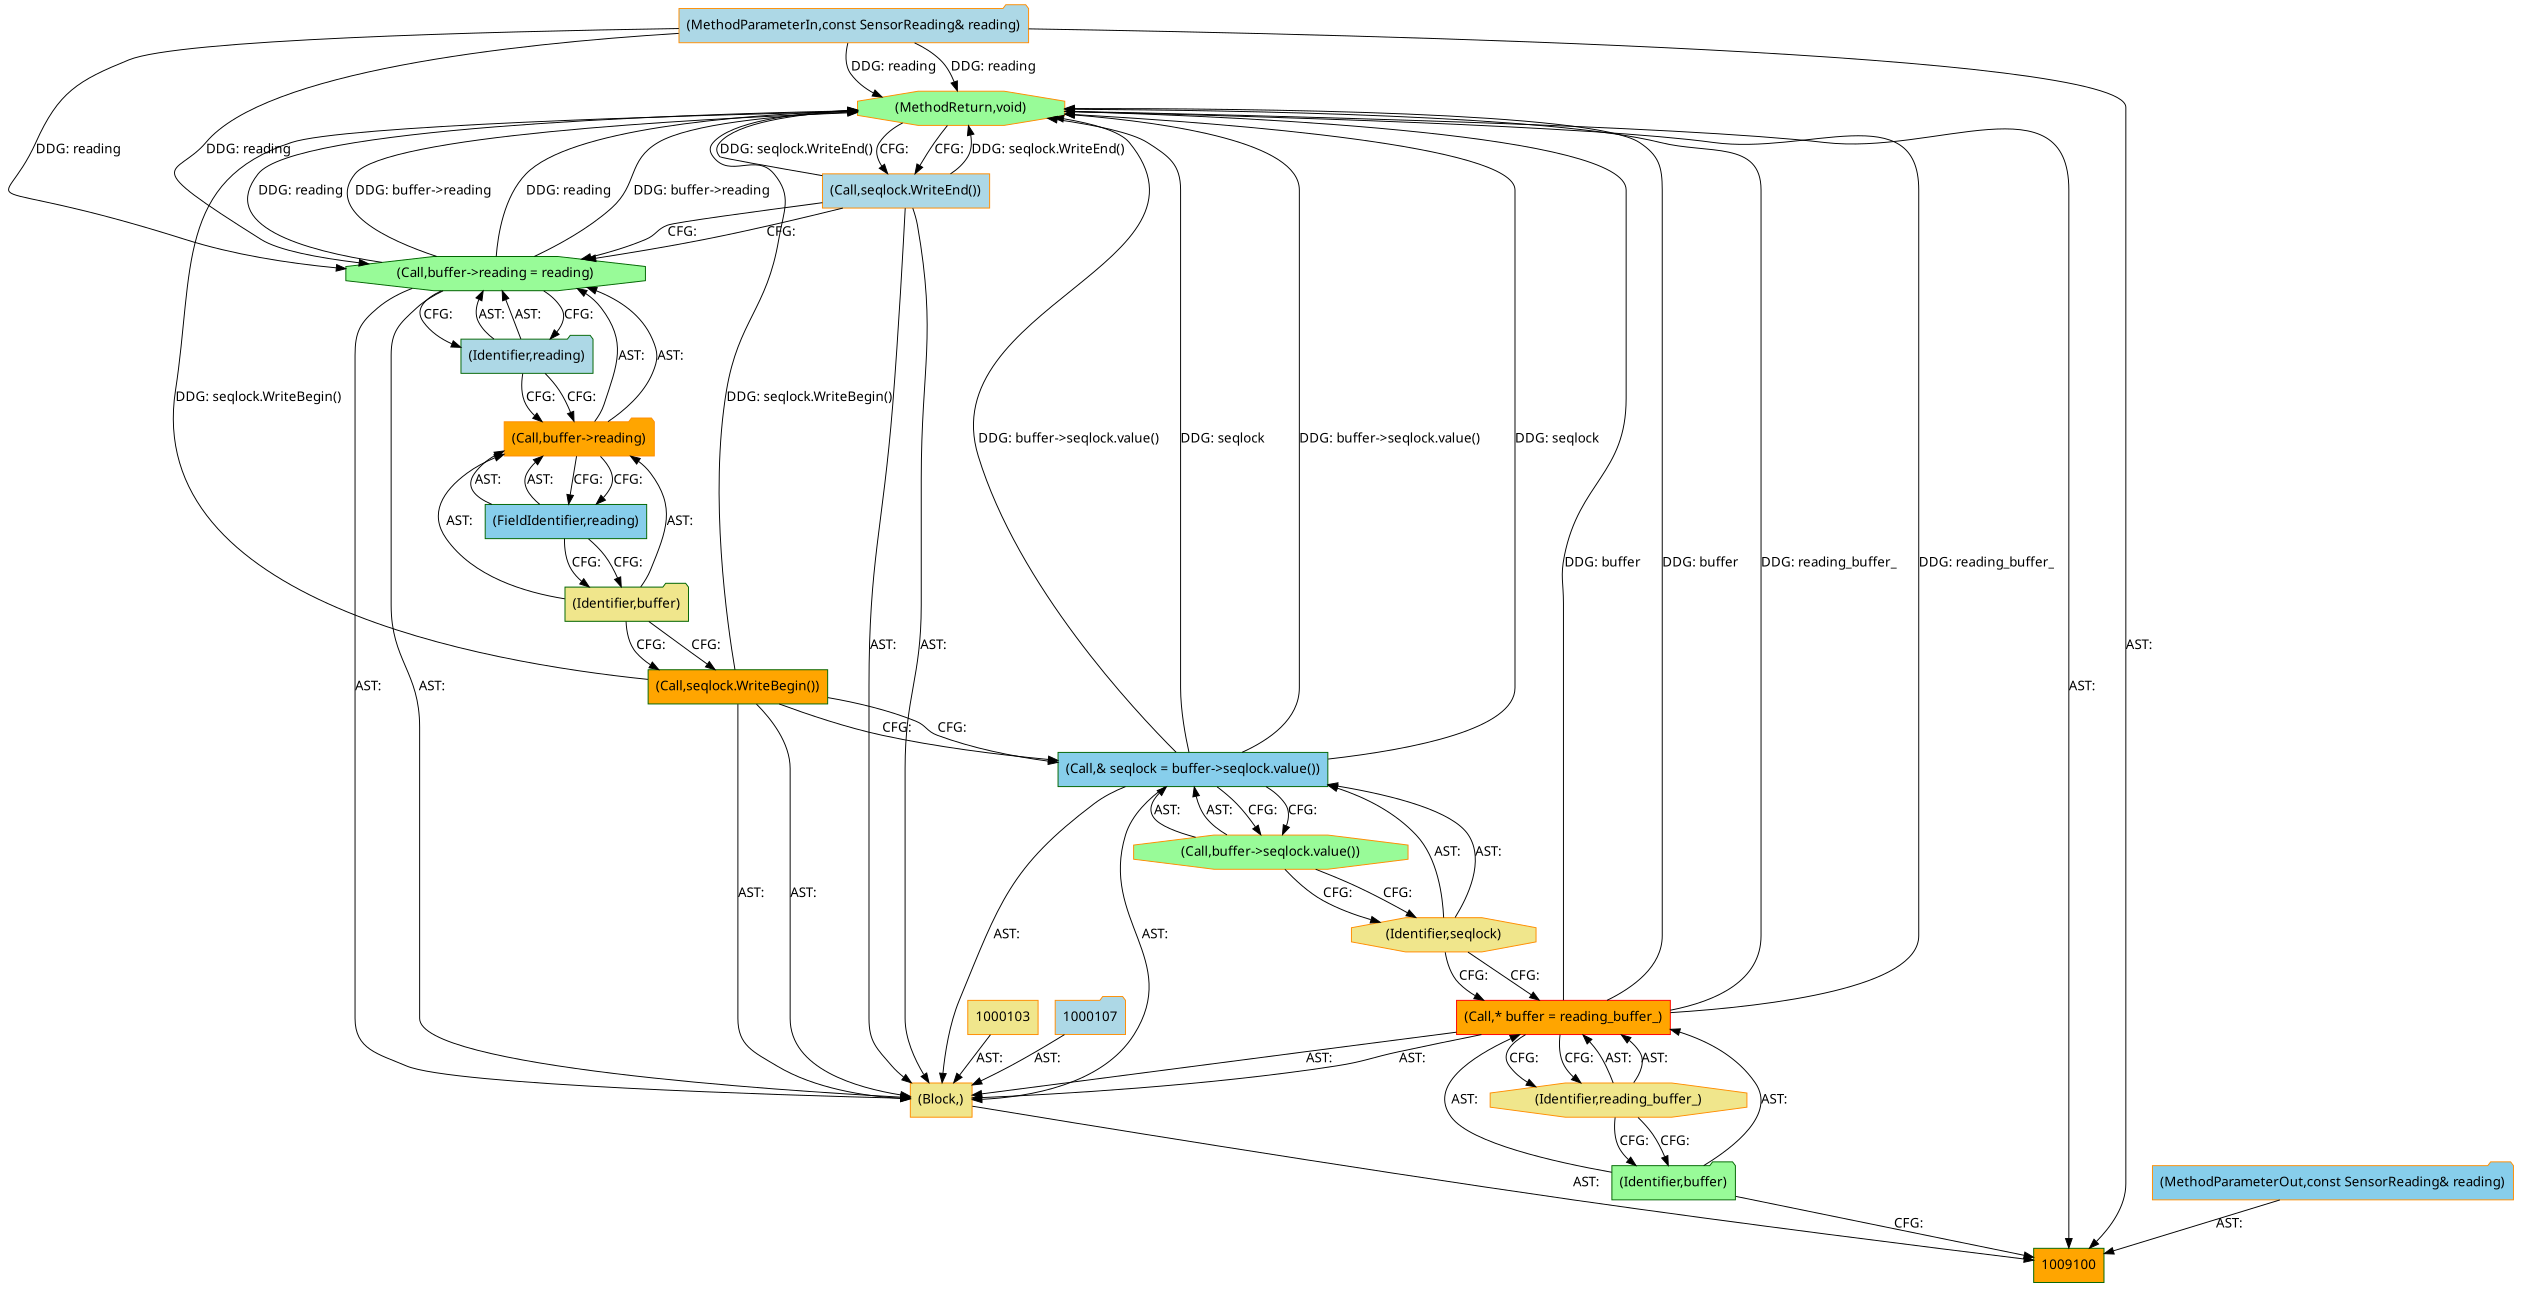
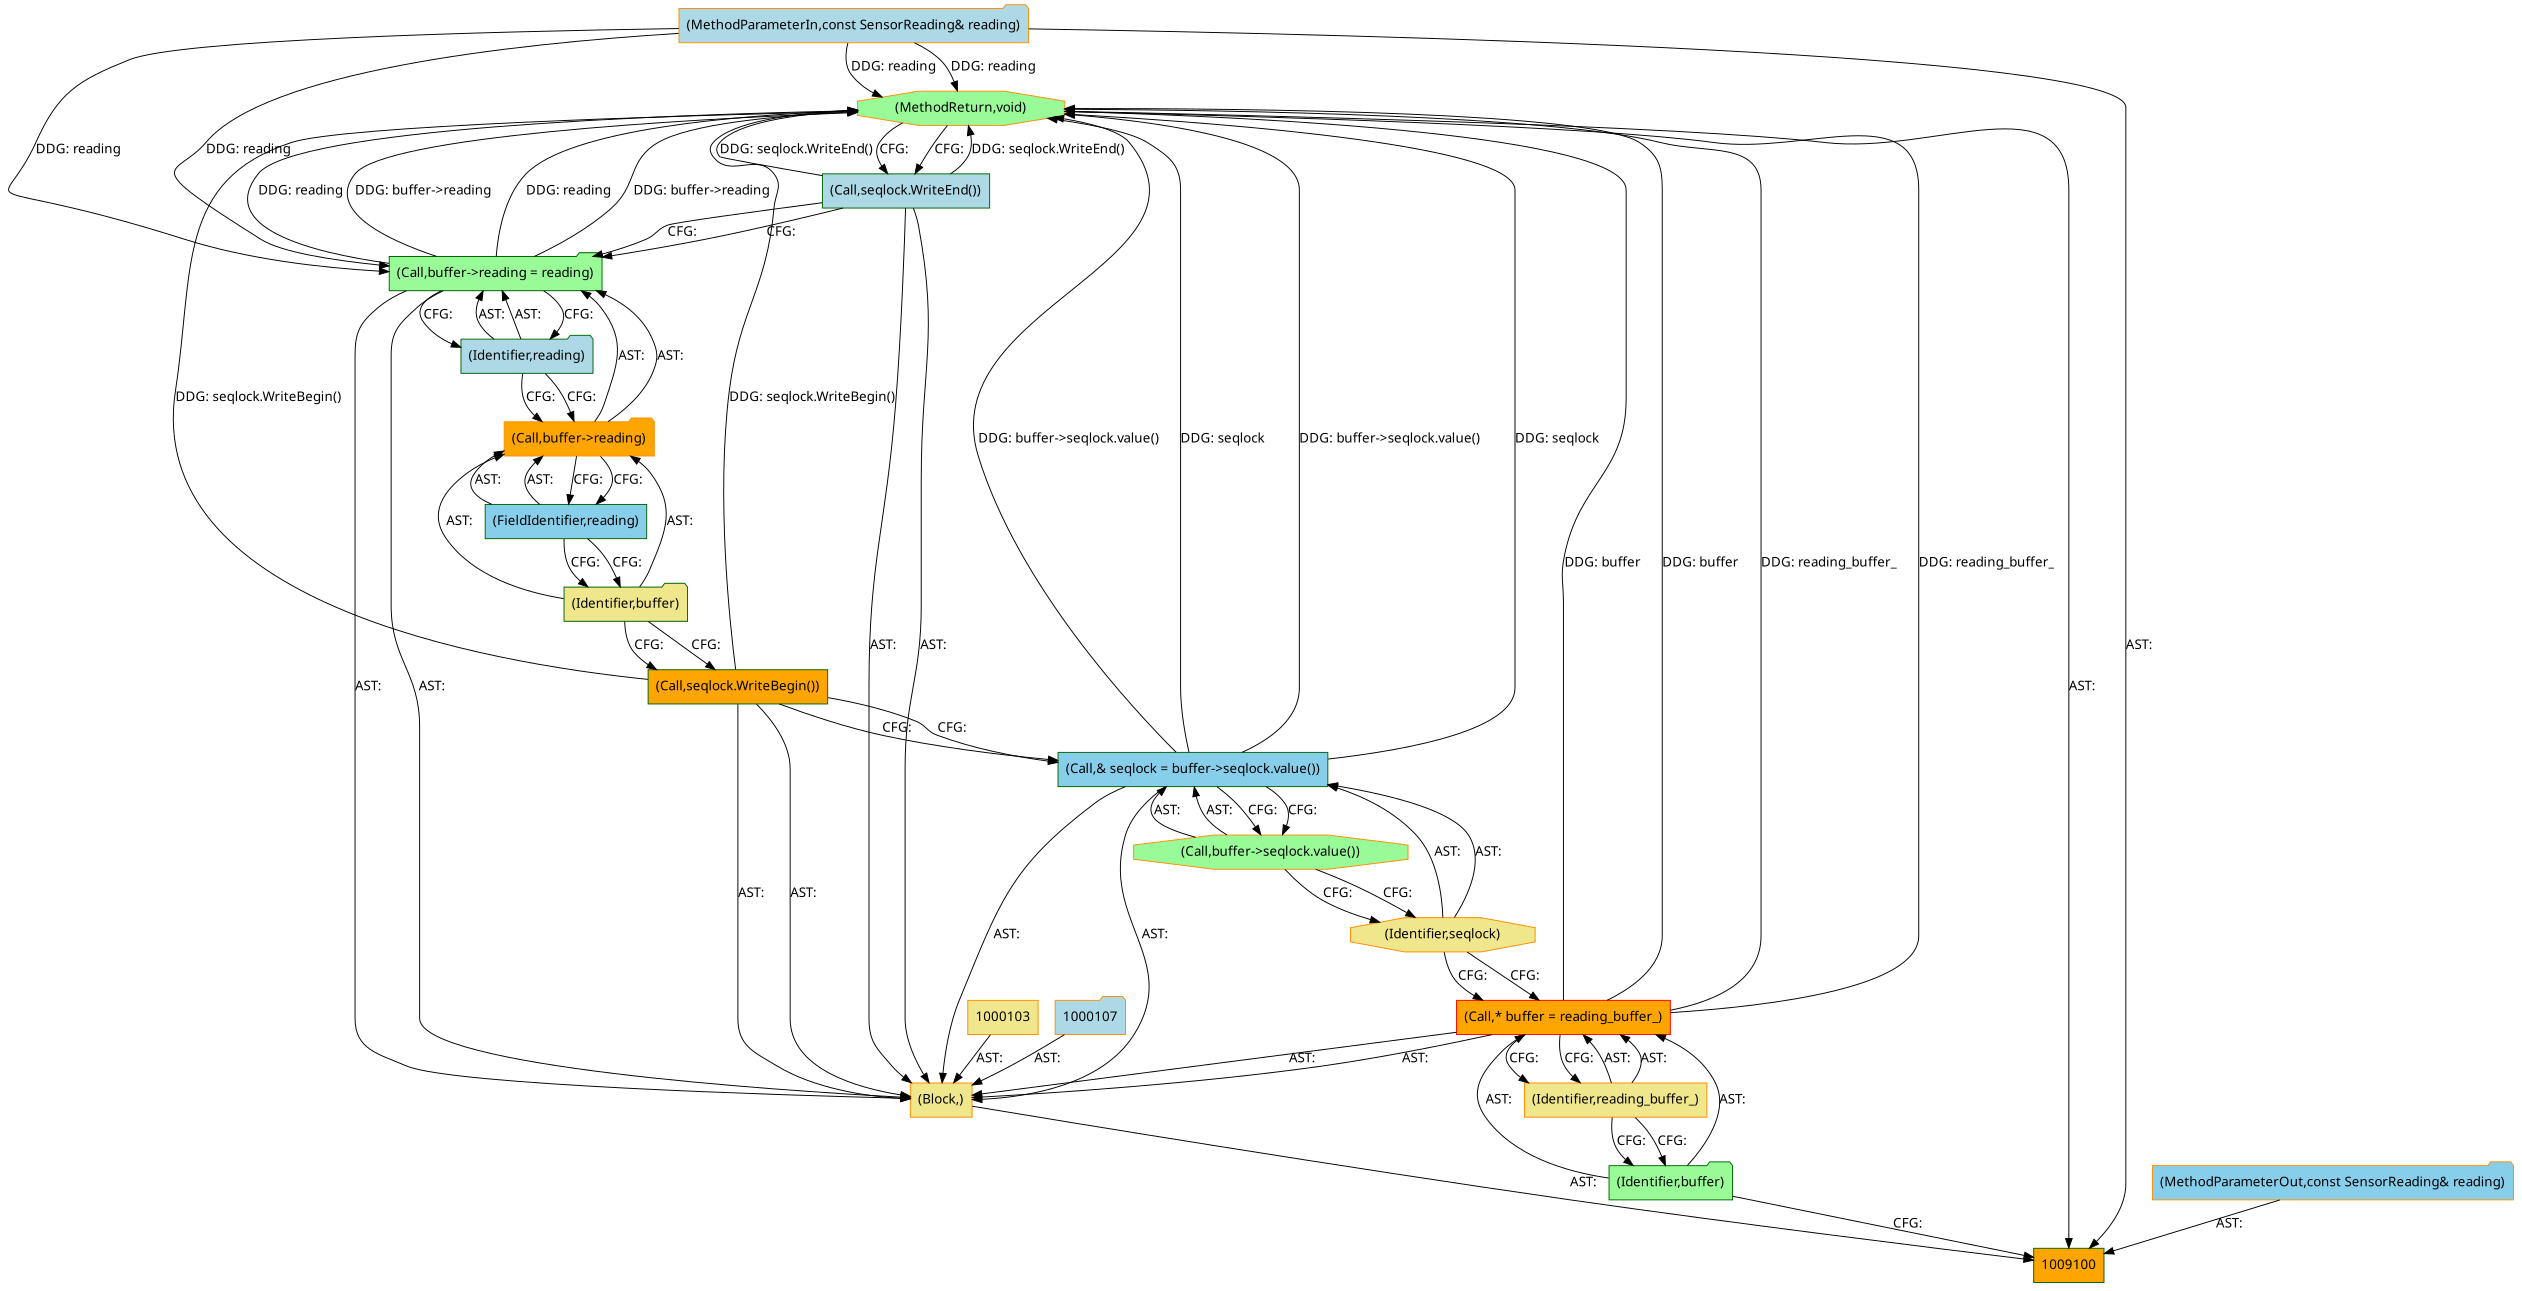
(906, 191) -> (906, 191)
(496, 274) -> (496, 274)
(1619, 1100) -> (1616, 1100)
